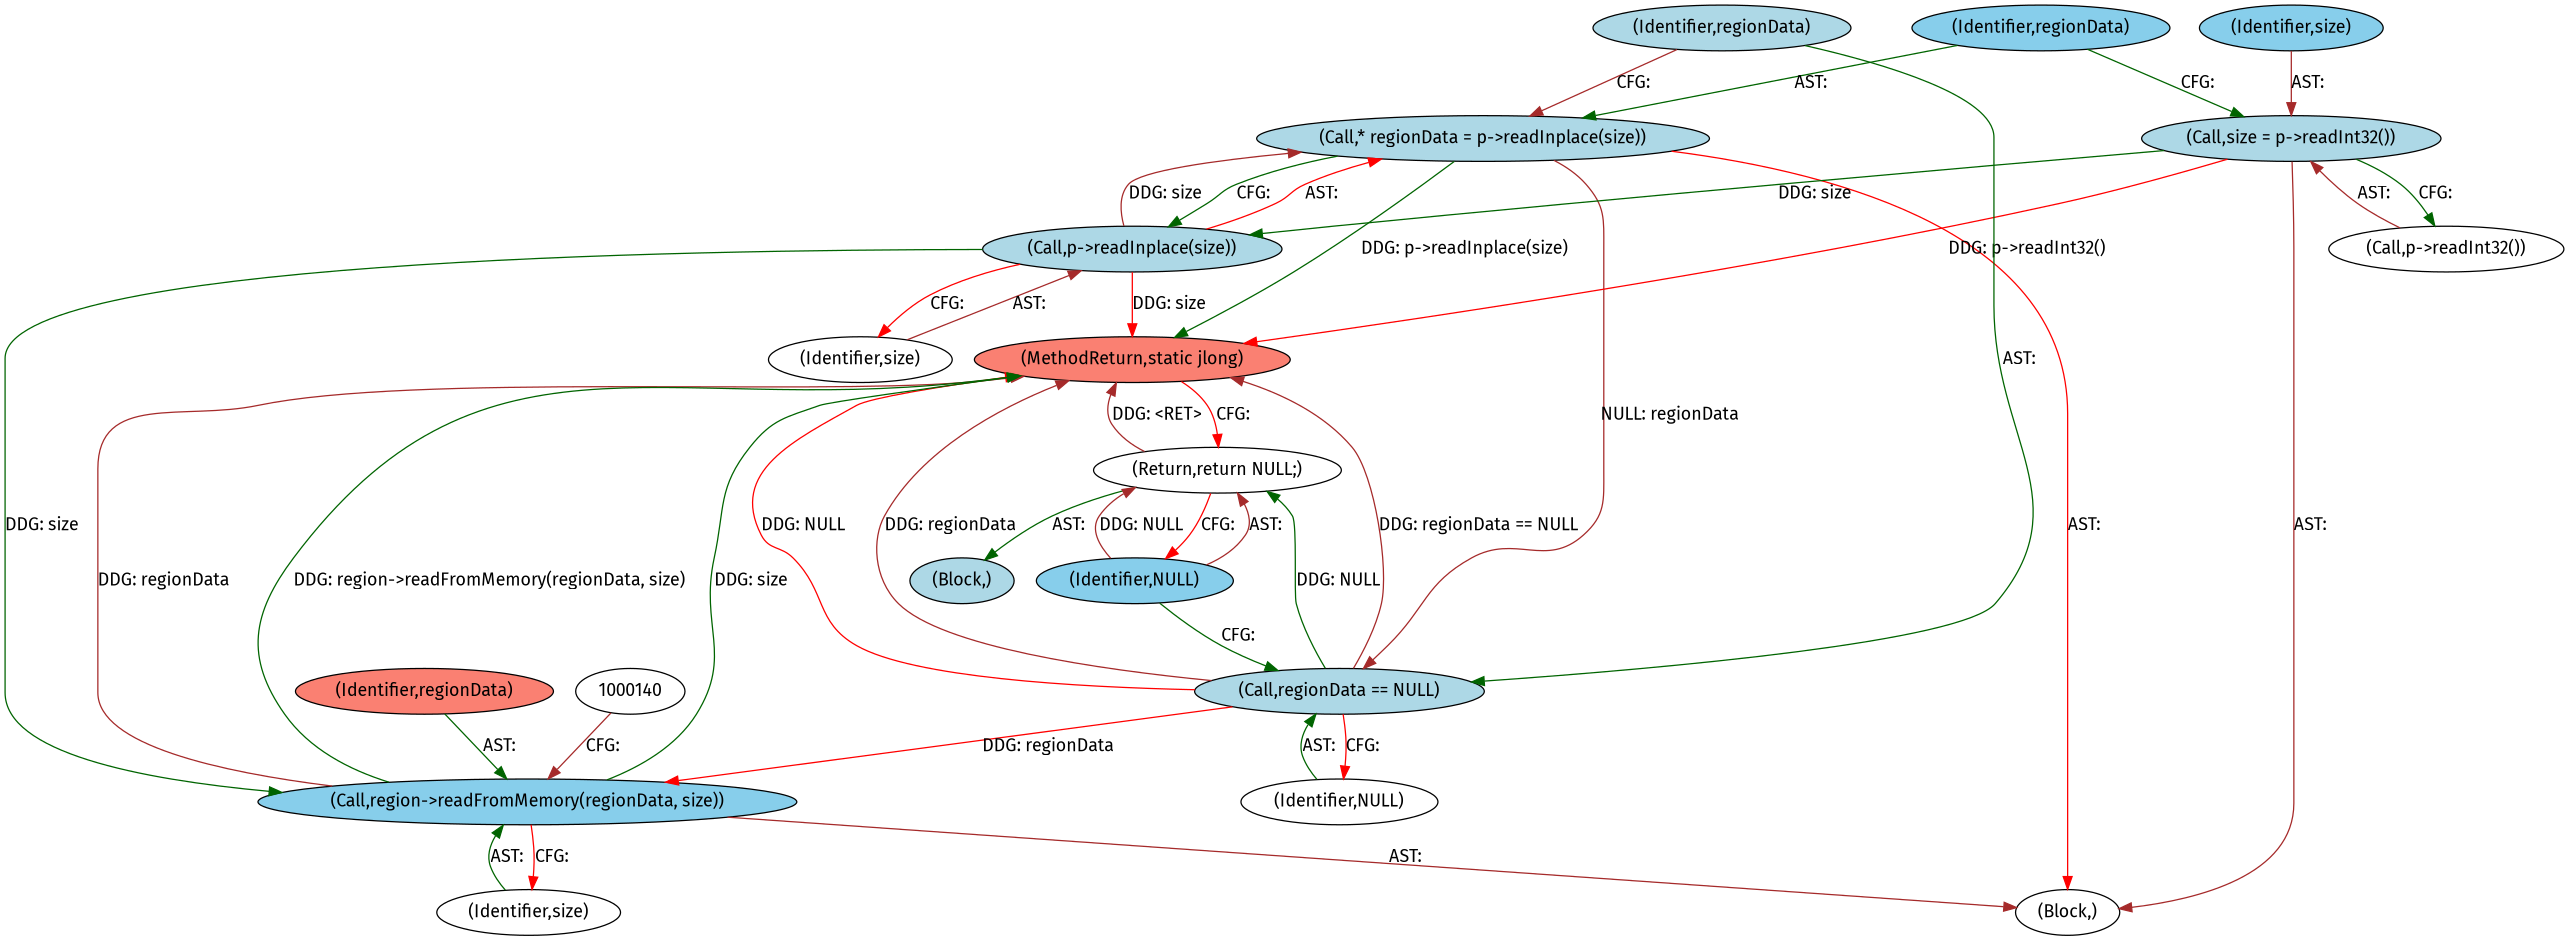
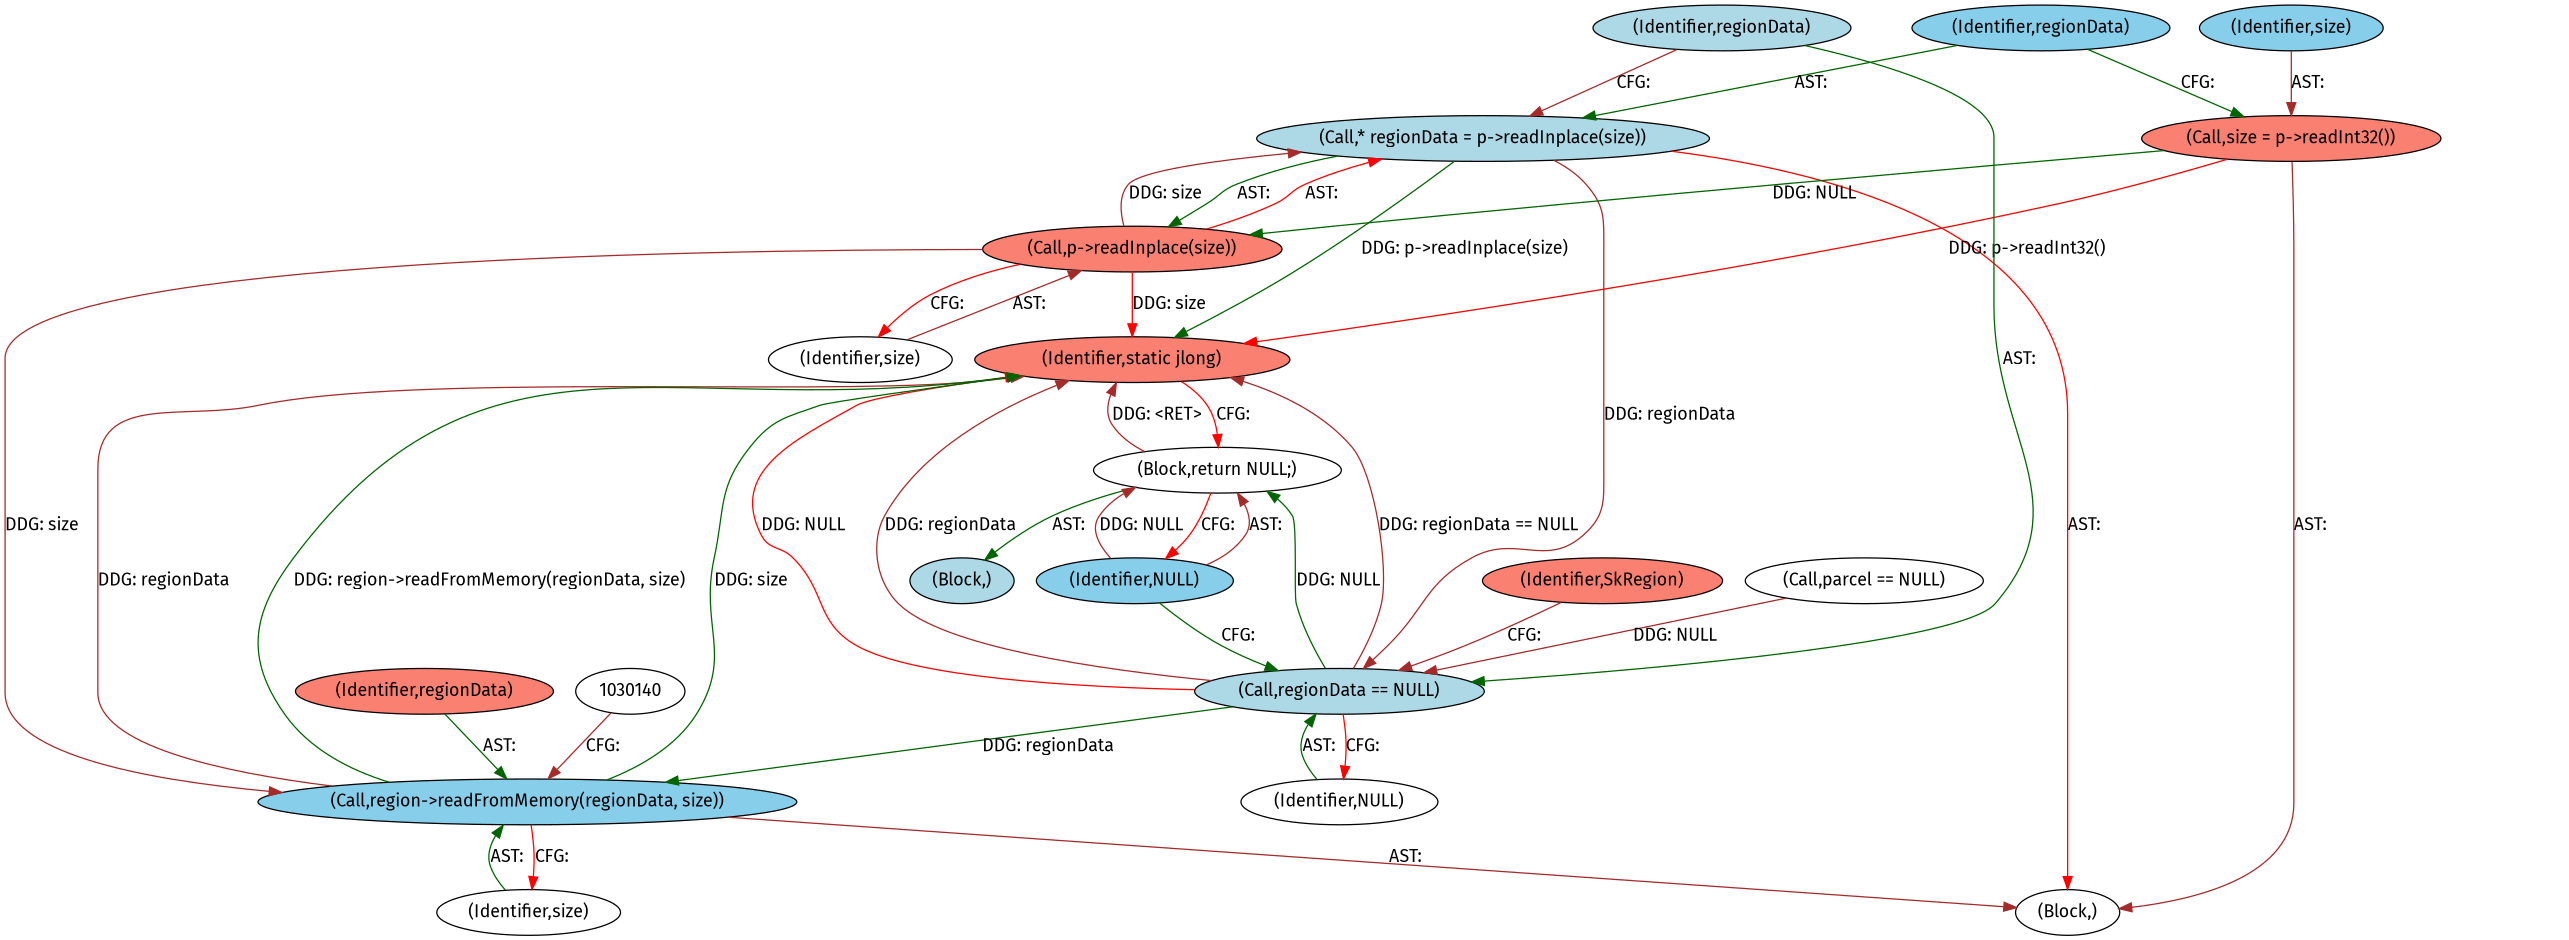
(2291, 139) -> (2291, 139)
(1256, 194) -> (1256, 194)
(1815, 194) -> (1815, 194)
(1132, 249) -> (1132, 249)
(2446, 249) -> none
(169, 292) -> (169, 292)
(1132, 360) -> (1132, 360)
(1670, 415) -> (1670, 415)
(1217, 470) -> (1217, 470)
none -> (1603, 581)
none -> (1864, 581)
(630, 691) -> (630, 691)
(955, 744) -> (955, 744)
